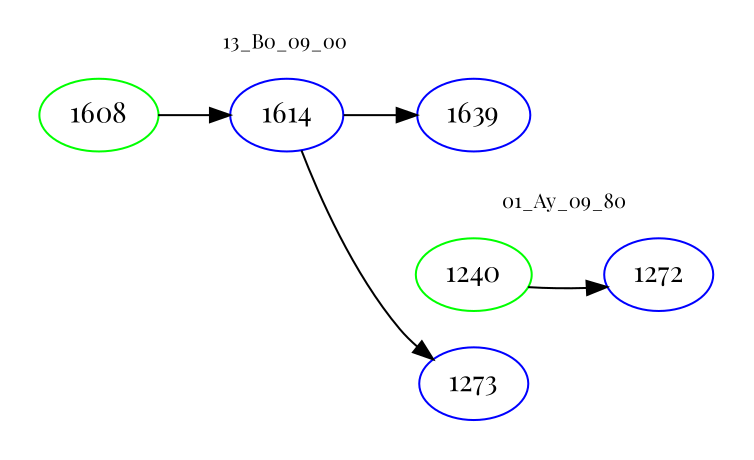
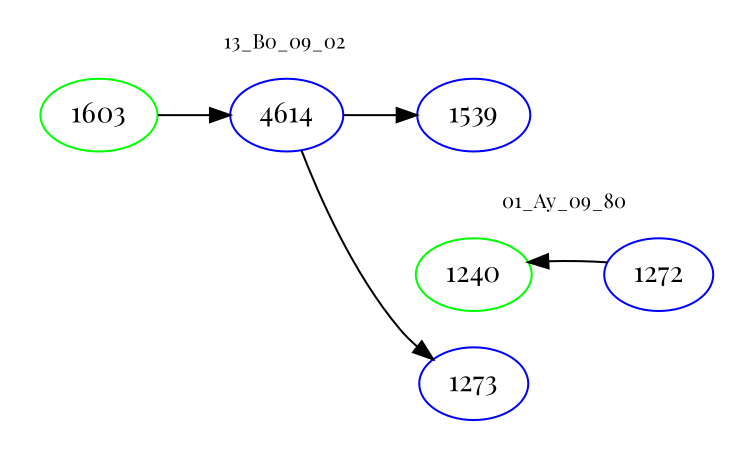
(285, 43) -> (285, 43)
(99, 115) -> (99, 115)
(287, 115) -> (287, 115)
(474, 115) -> (474, 115)
(557, 288) -> (578, 261)
